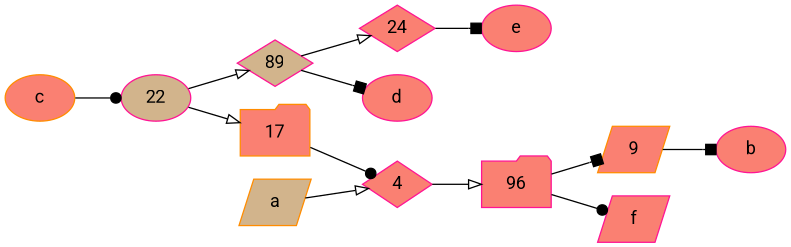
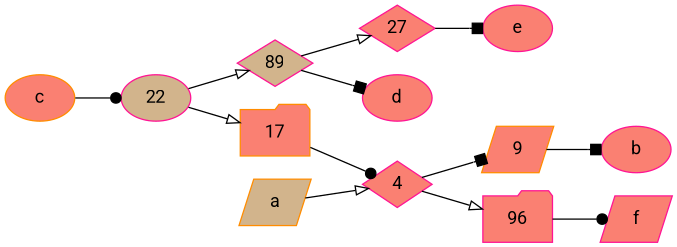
(397, 28) -> (397, 28)
(570, 168) -> (448, 170)
